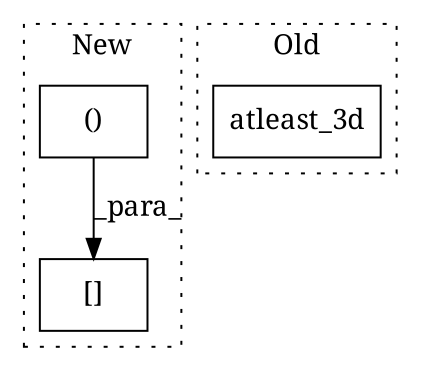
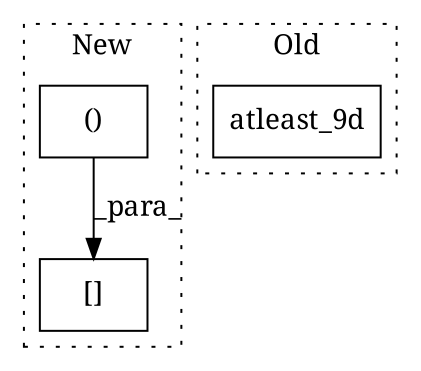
(297, 122) -> (297, 122)
